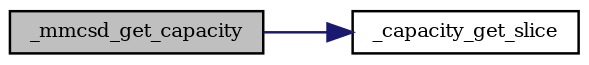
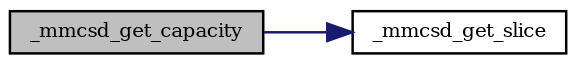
(466, 32) -> (459, 32)
